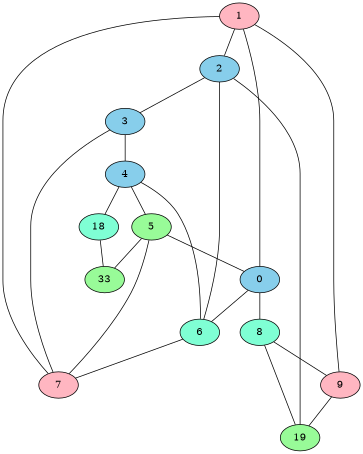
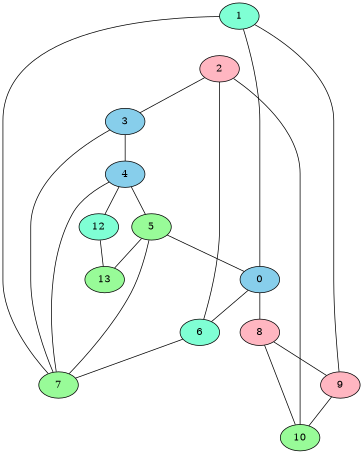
(239, 16) -> (239, 16)
(230, 42) -> none
(220, 69) -> (220, 69)
(99, 227) -> (99, 227)
(190, 241) -> (55, 267)
(105, 280) -> (105, 280)
(260, 332) -> (260, 332)
(59, 385) -> (59, 385)
(300, 438) -> (300, 438)
